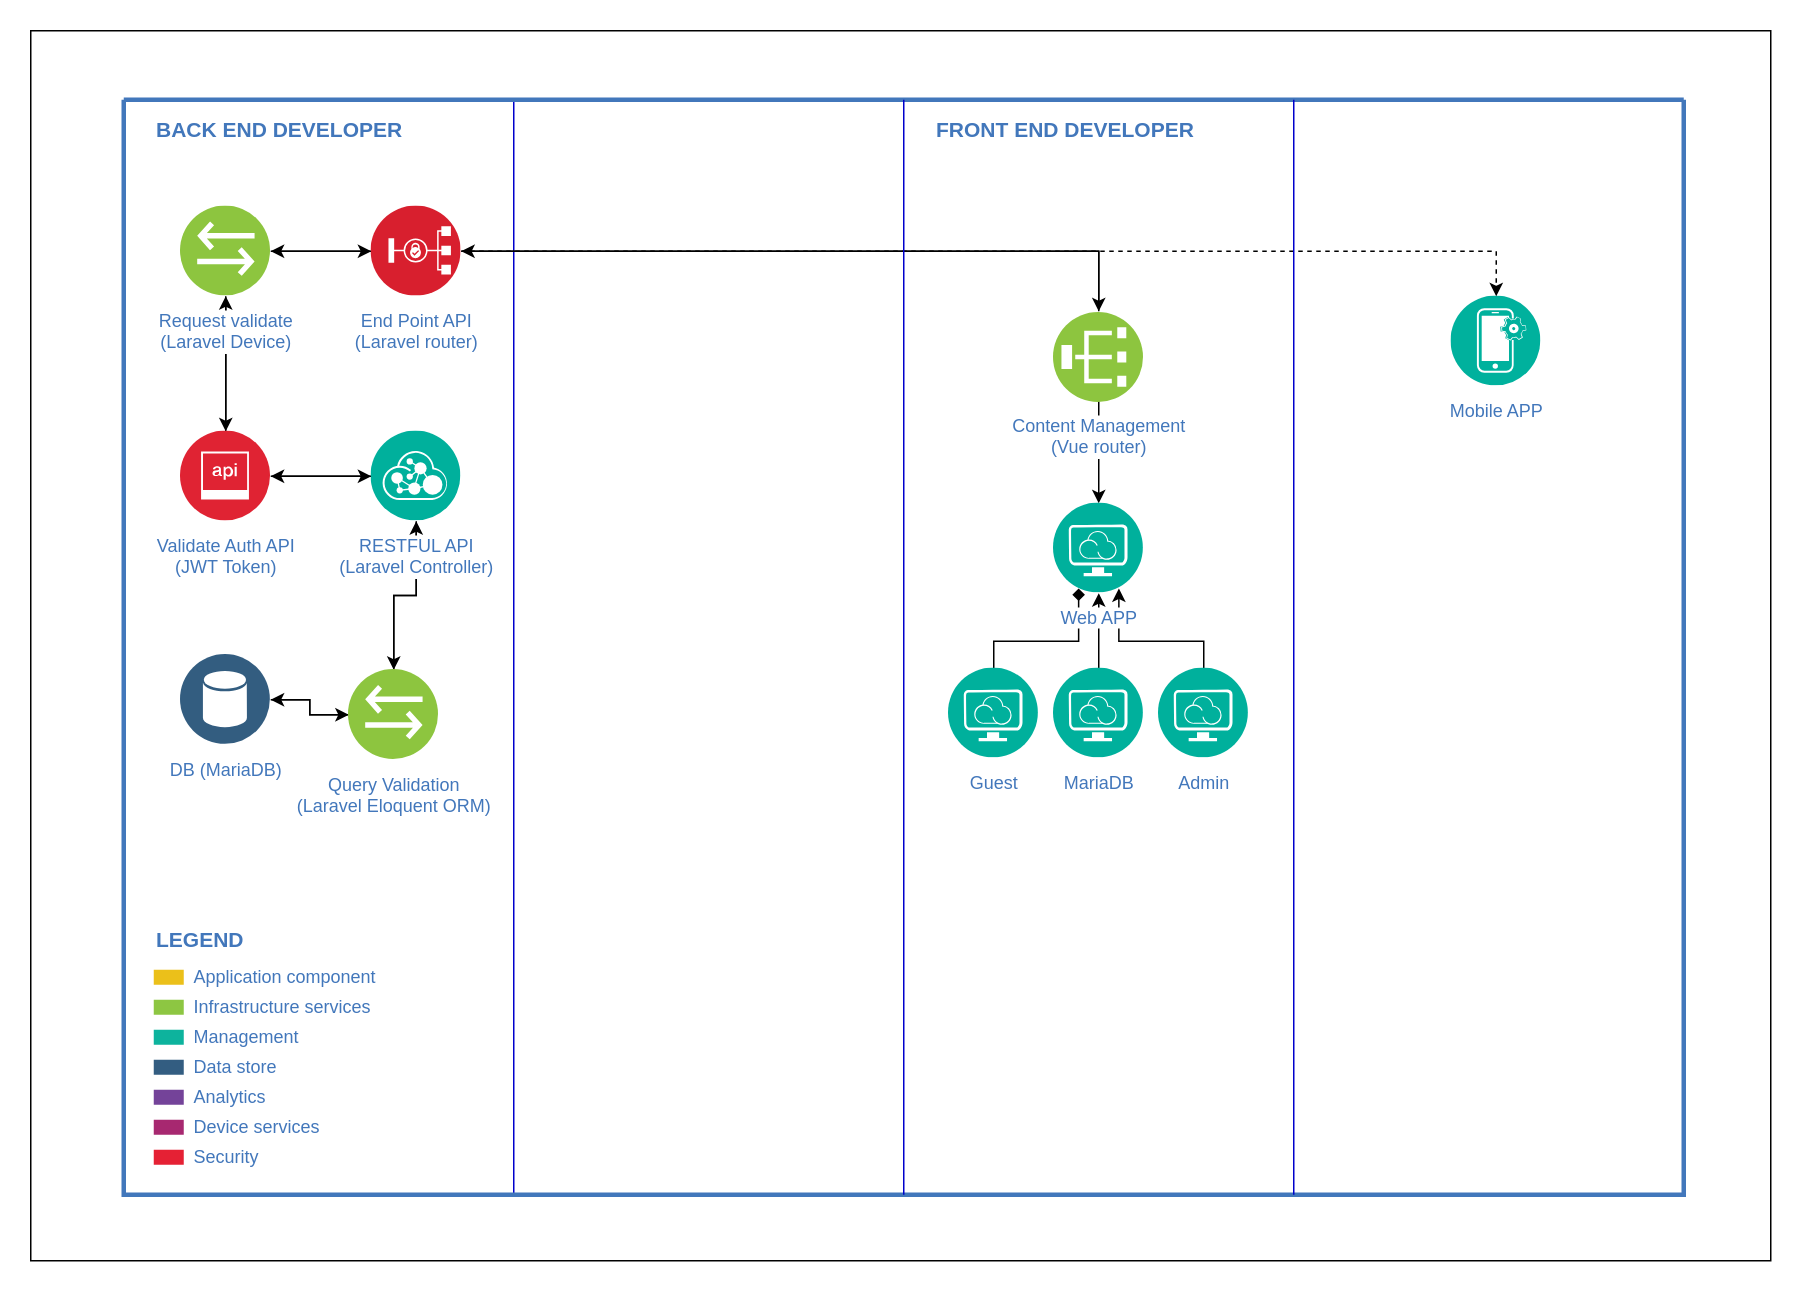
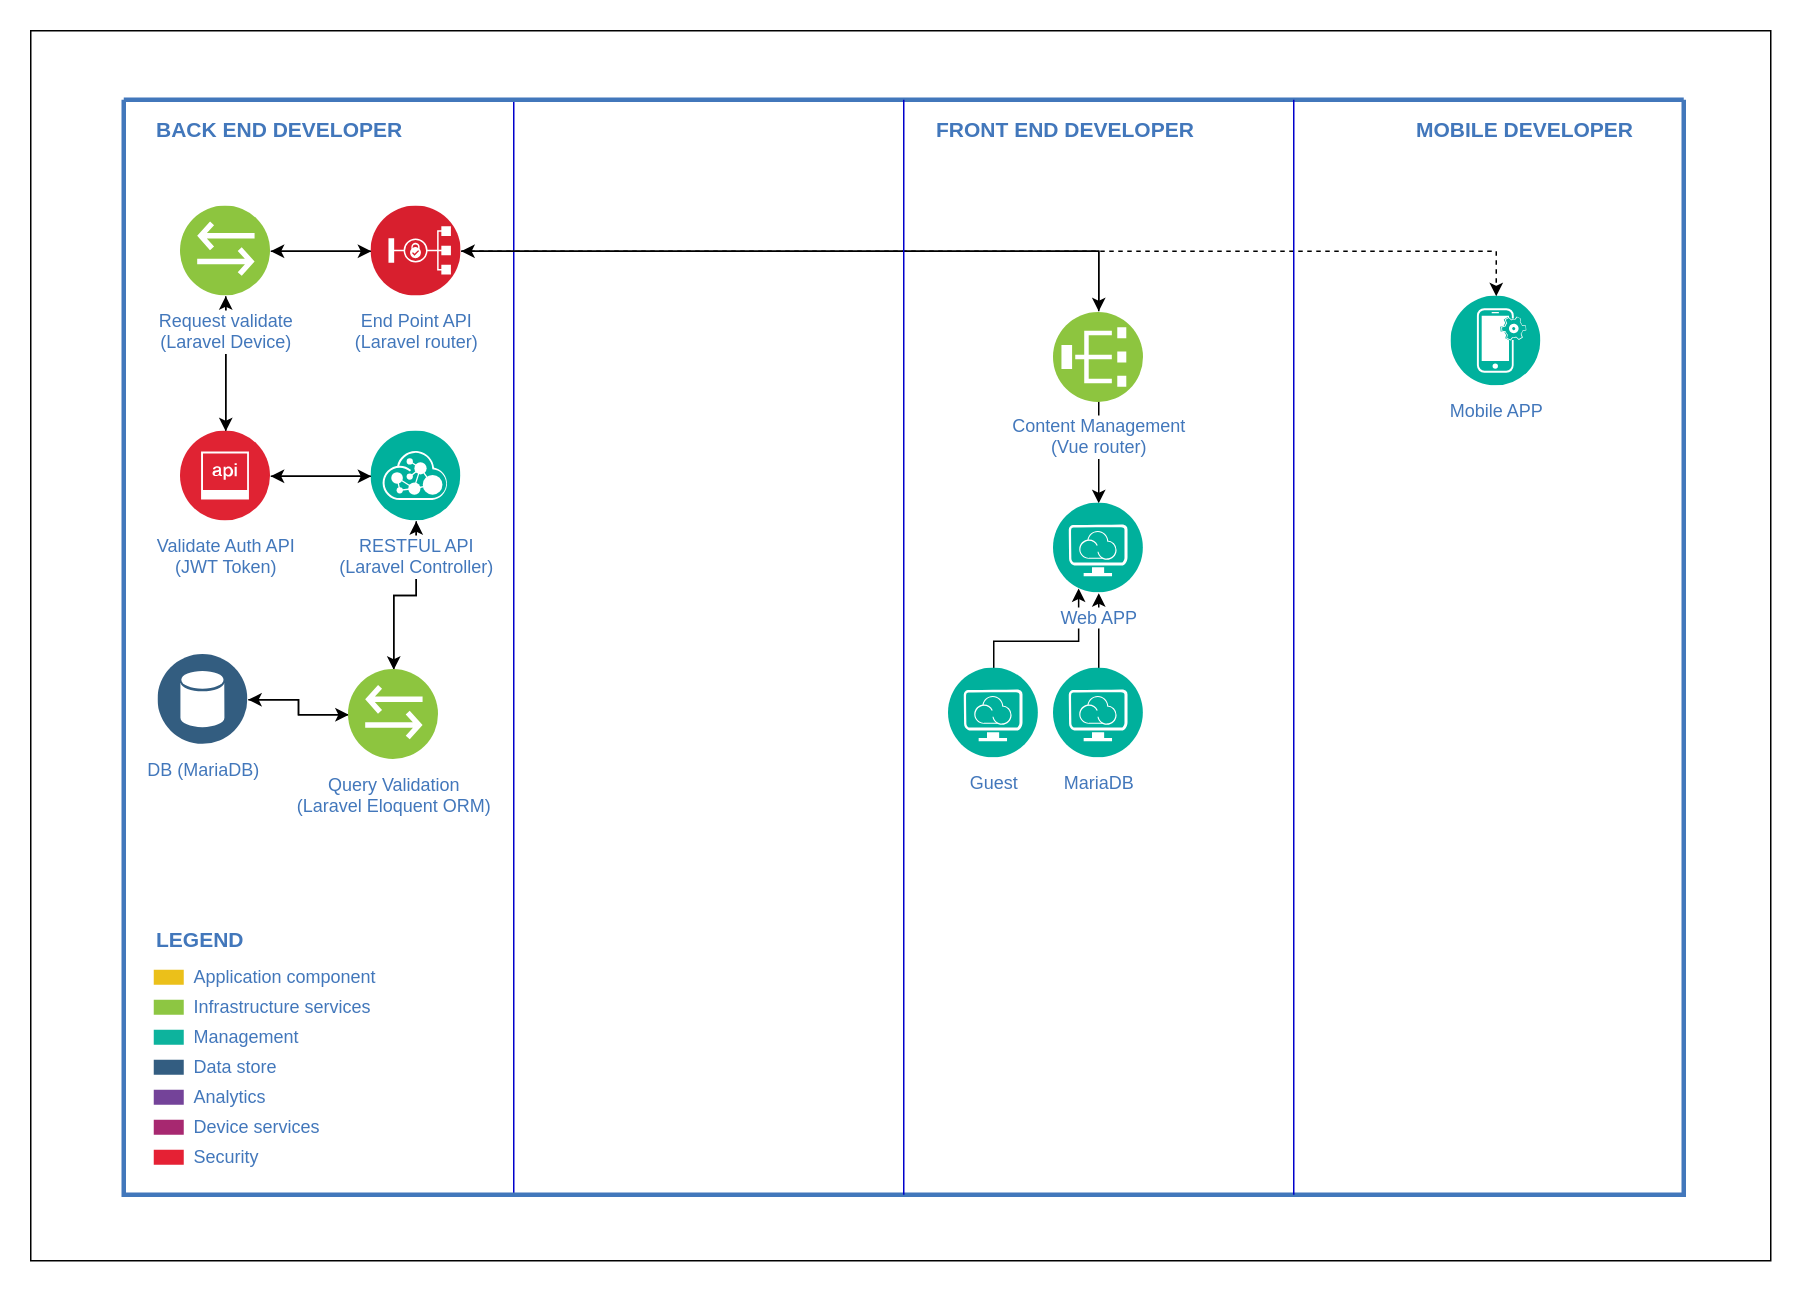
none -> (1545, 130)
(1079, 601) -> (1079, 600)
(1168, 641) -> none
(226, 700) -> (203, 700)
(1204, 713) -> none
